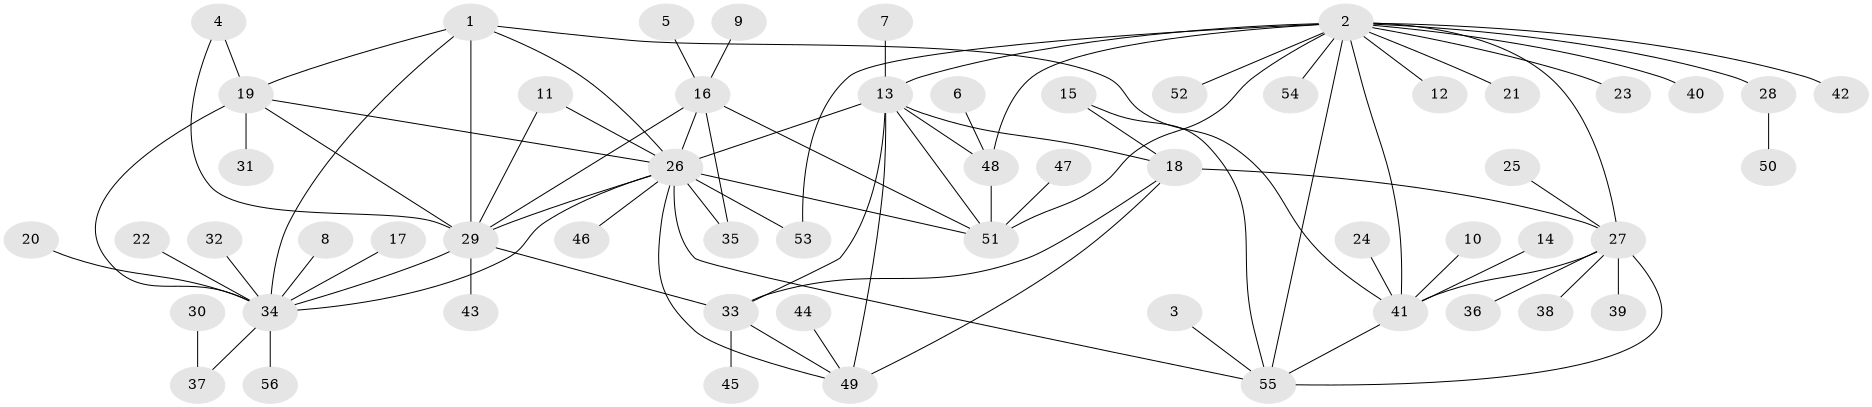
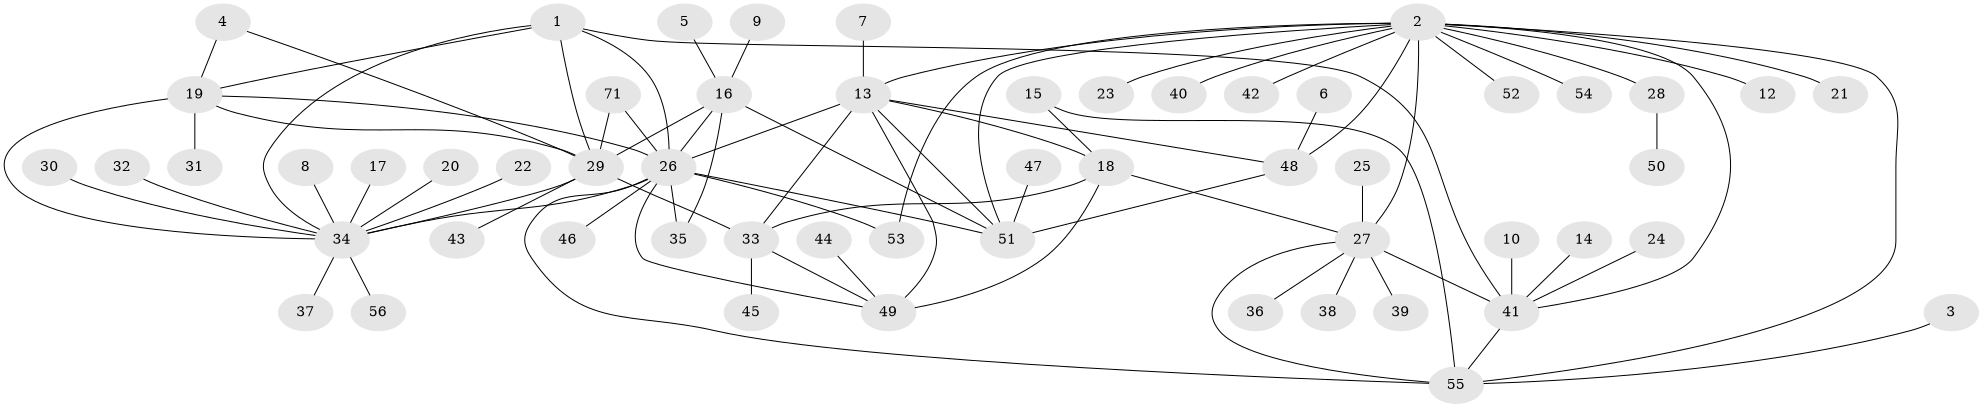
(546, 95) -> (613, 95)
(564, 204) -> none
(198, 349) -> (191, 214)
